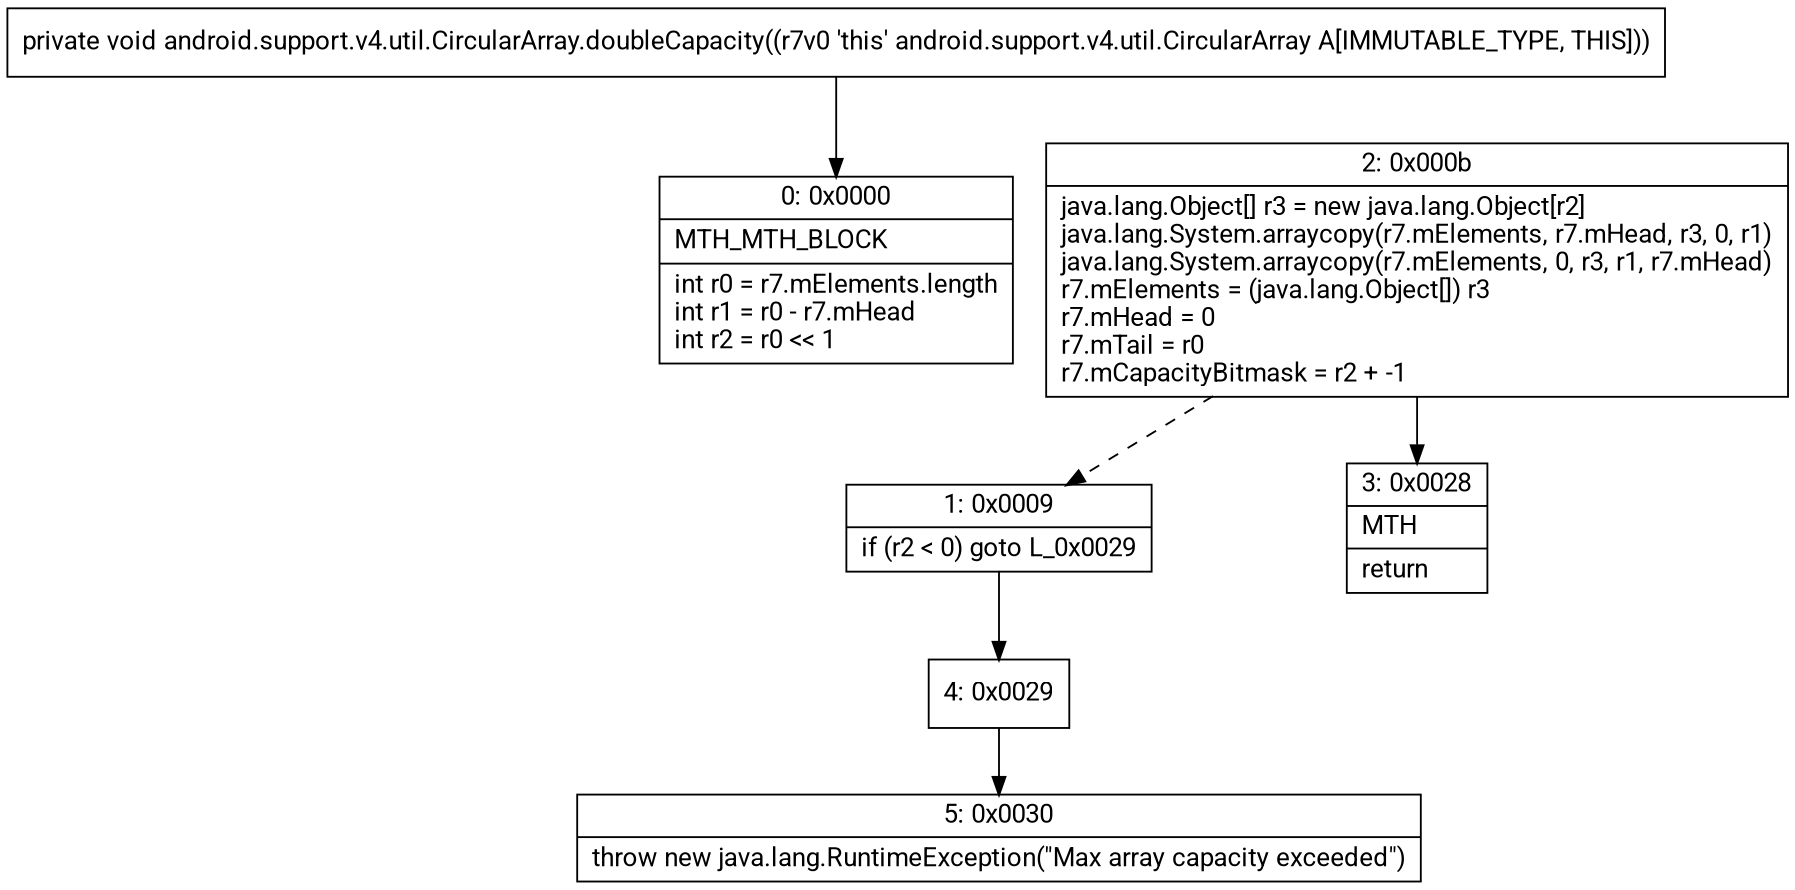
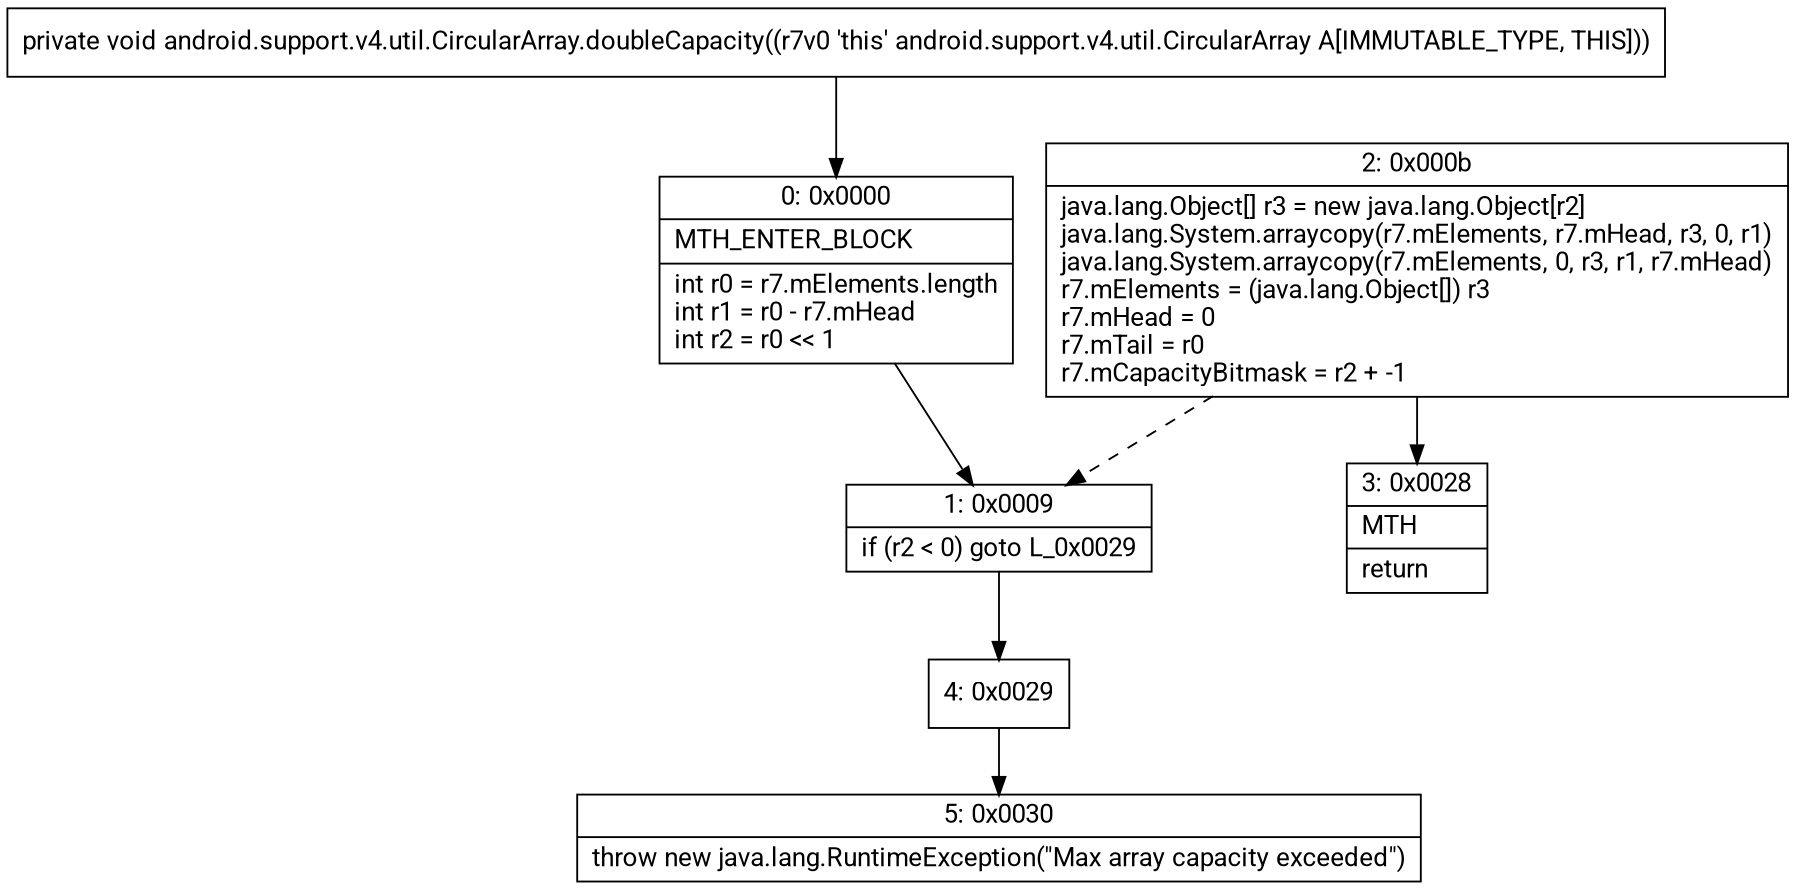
(782, 240) -> (795, 240)
none -> (928, 416)
